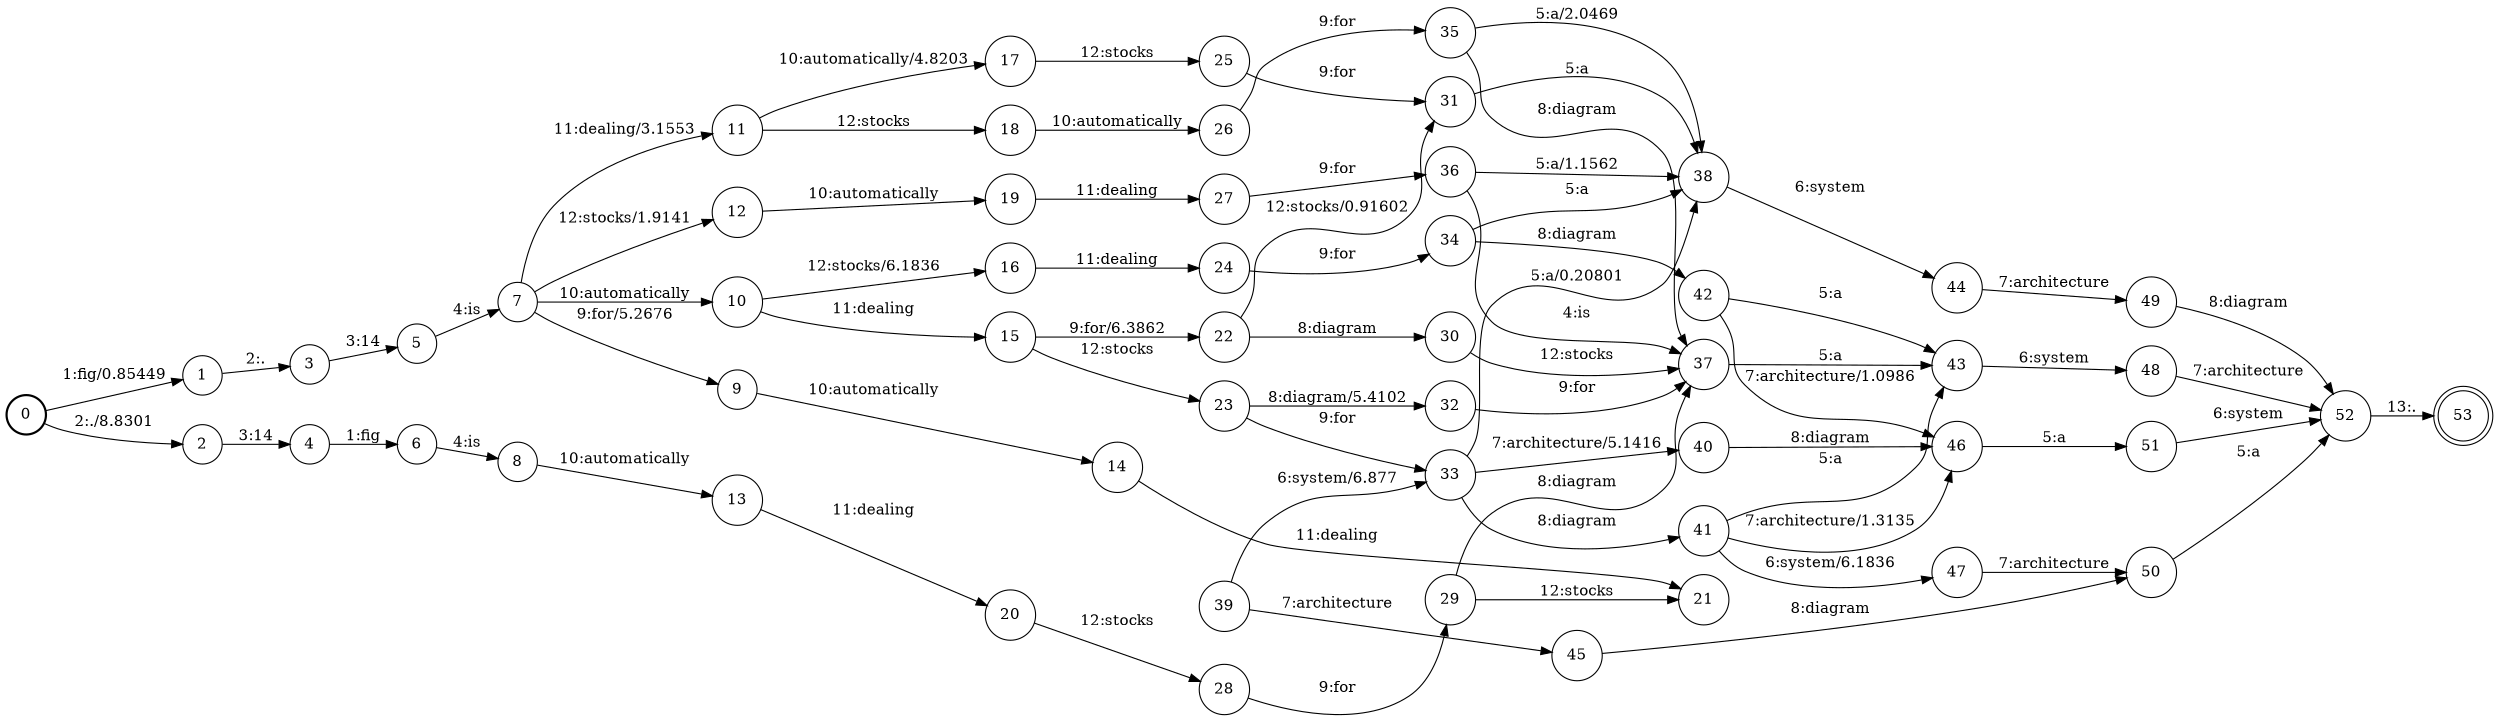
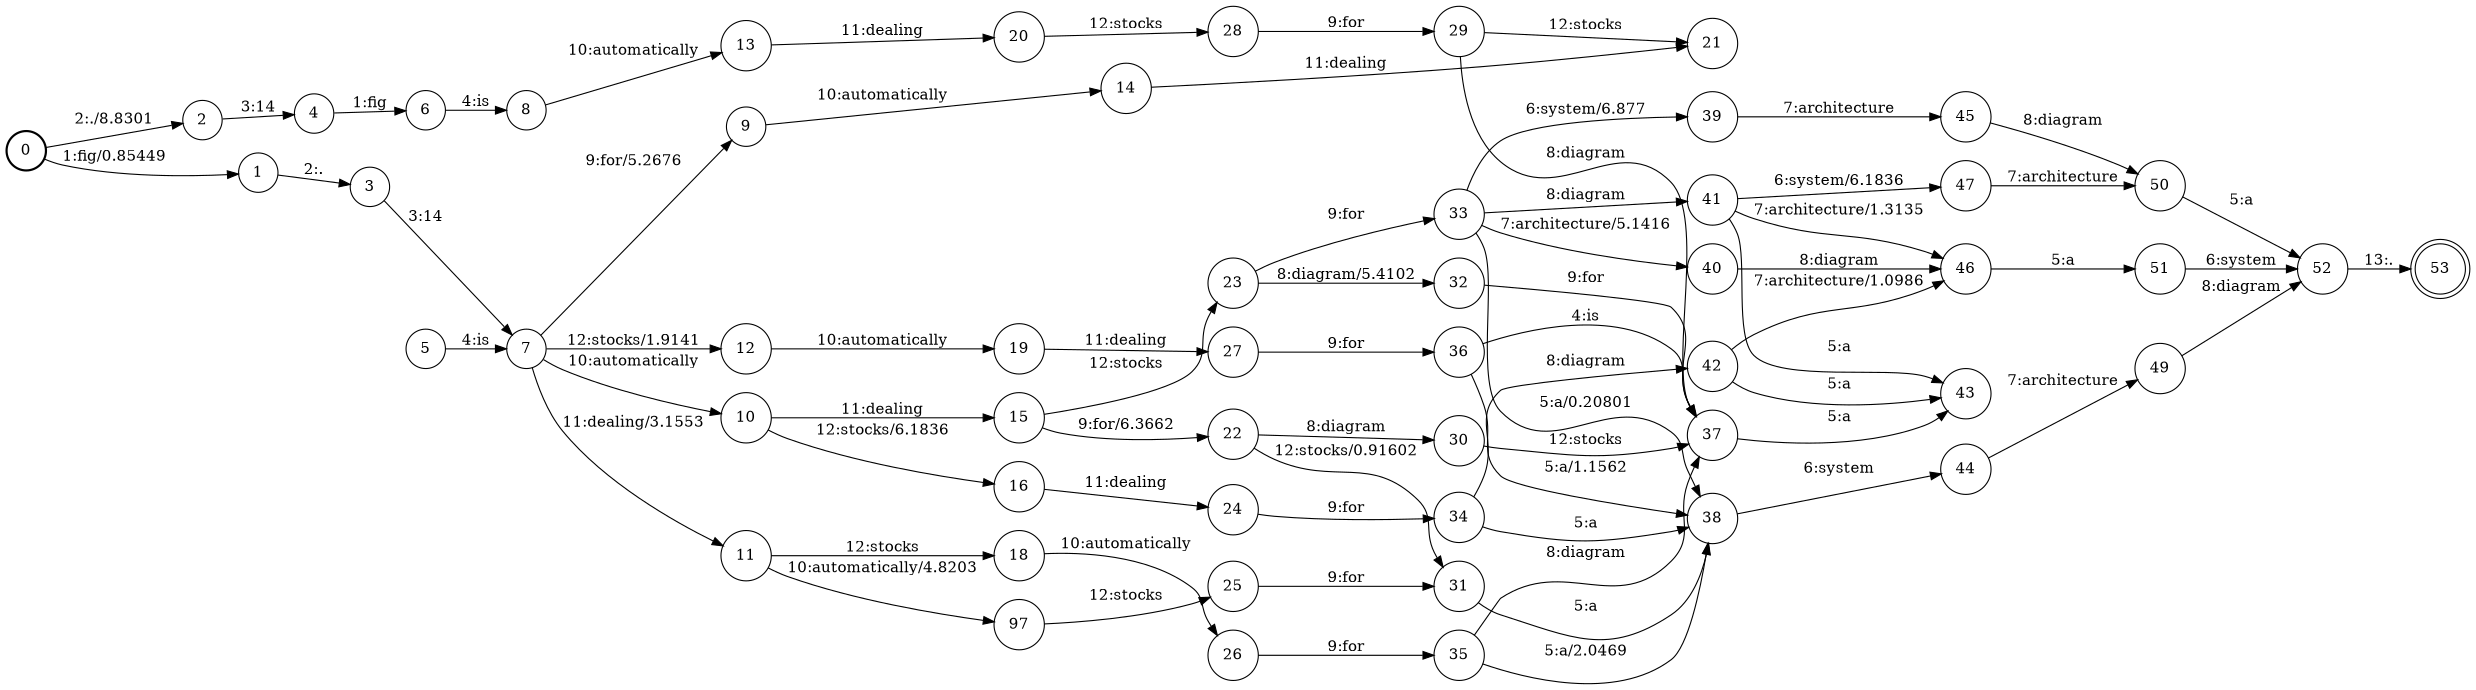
(1010, 61) -> (1019, 625)
(1117, 329) -> (1126, 425)
(358, 355) -> (444, 264)
(2151, 371) -> none
(1304, 502) -> (1557, 125)
